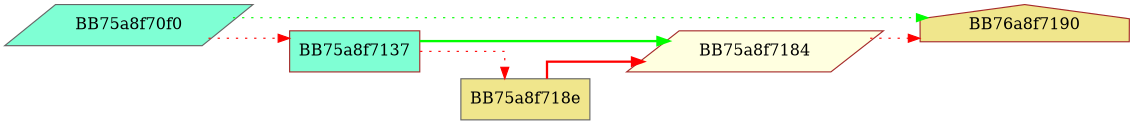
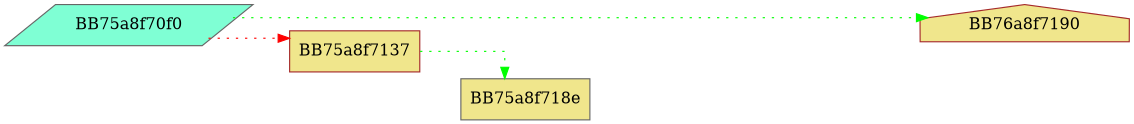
(355, 51) -> (355, 51)
(470, 51) -> (470, 51)
(755, 51) -> none
